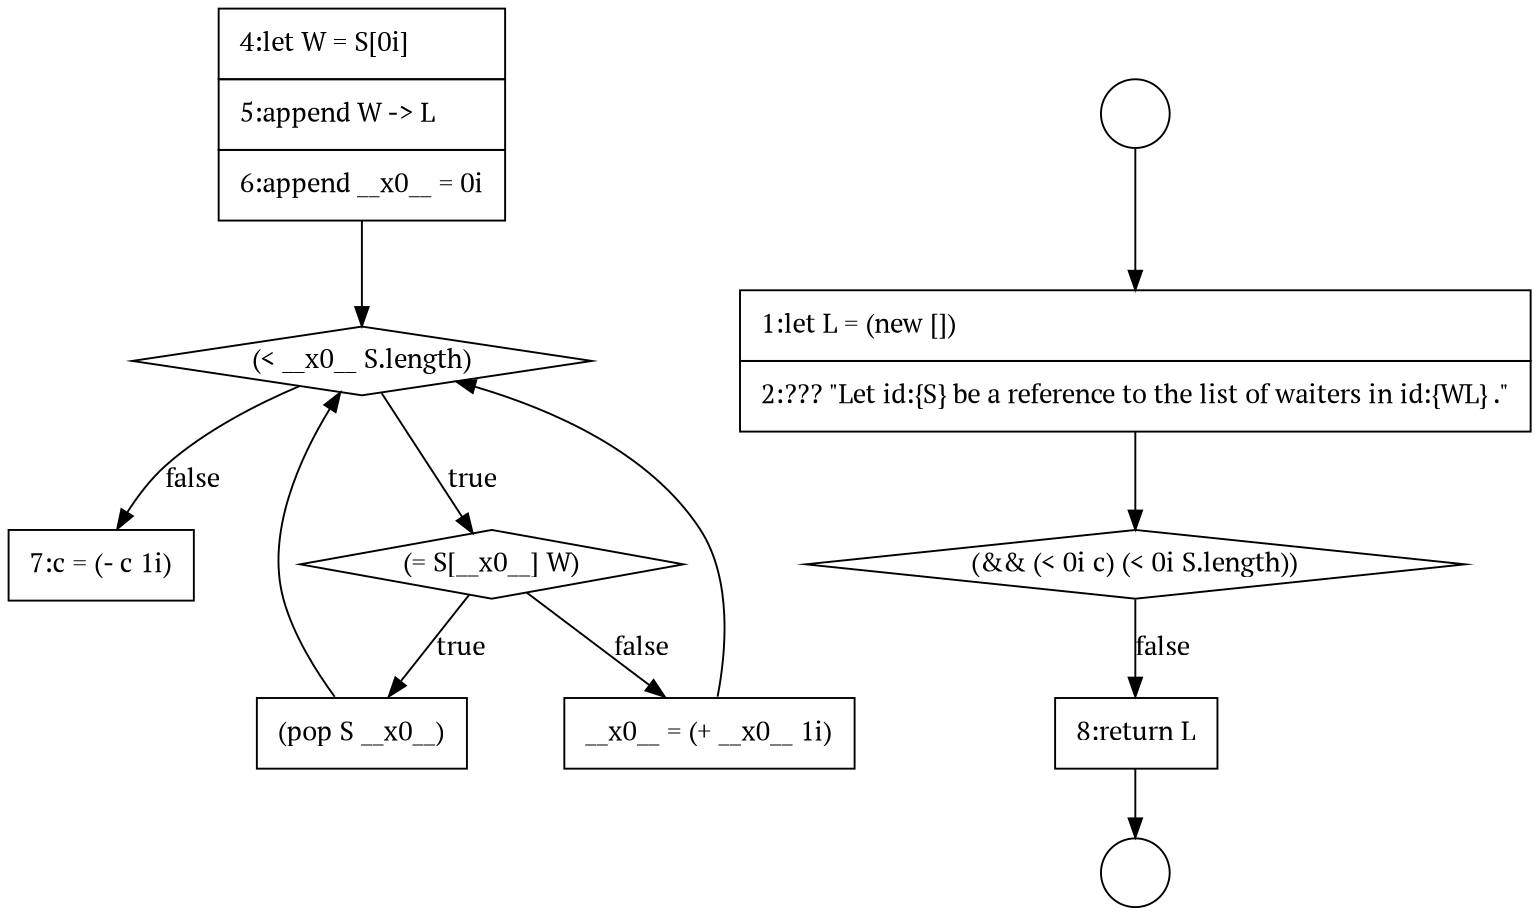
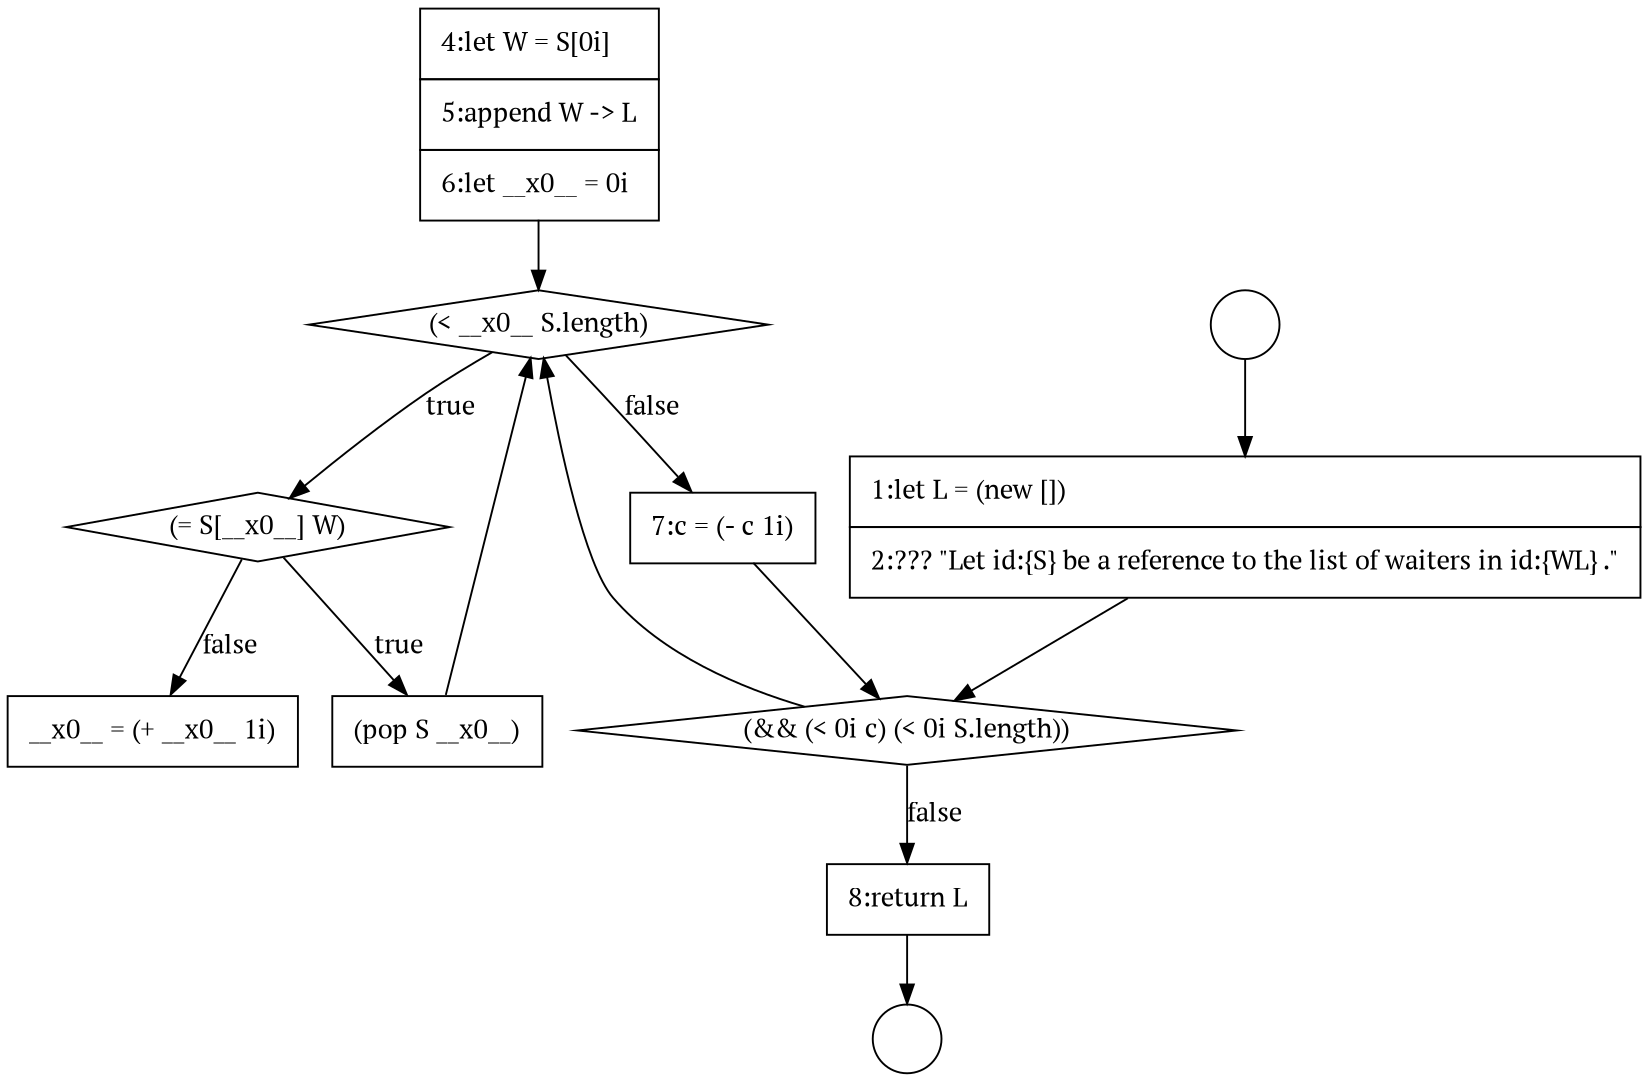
(362, 184) -> (536, 184)
(668, 491) -> (611, 594)
none -> (810, 624)
